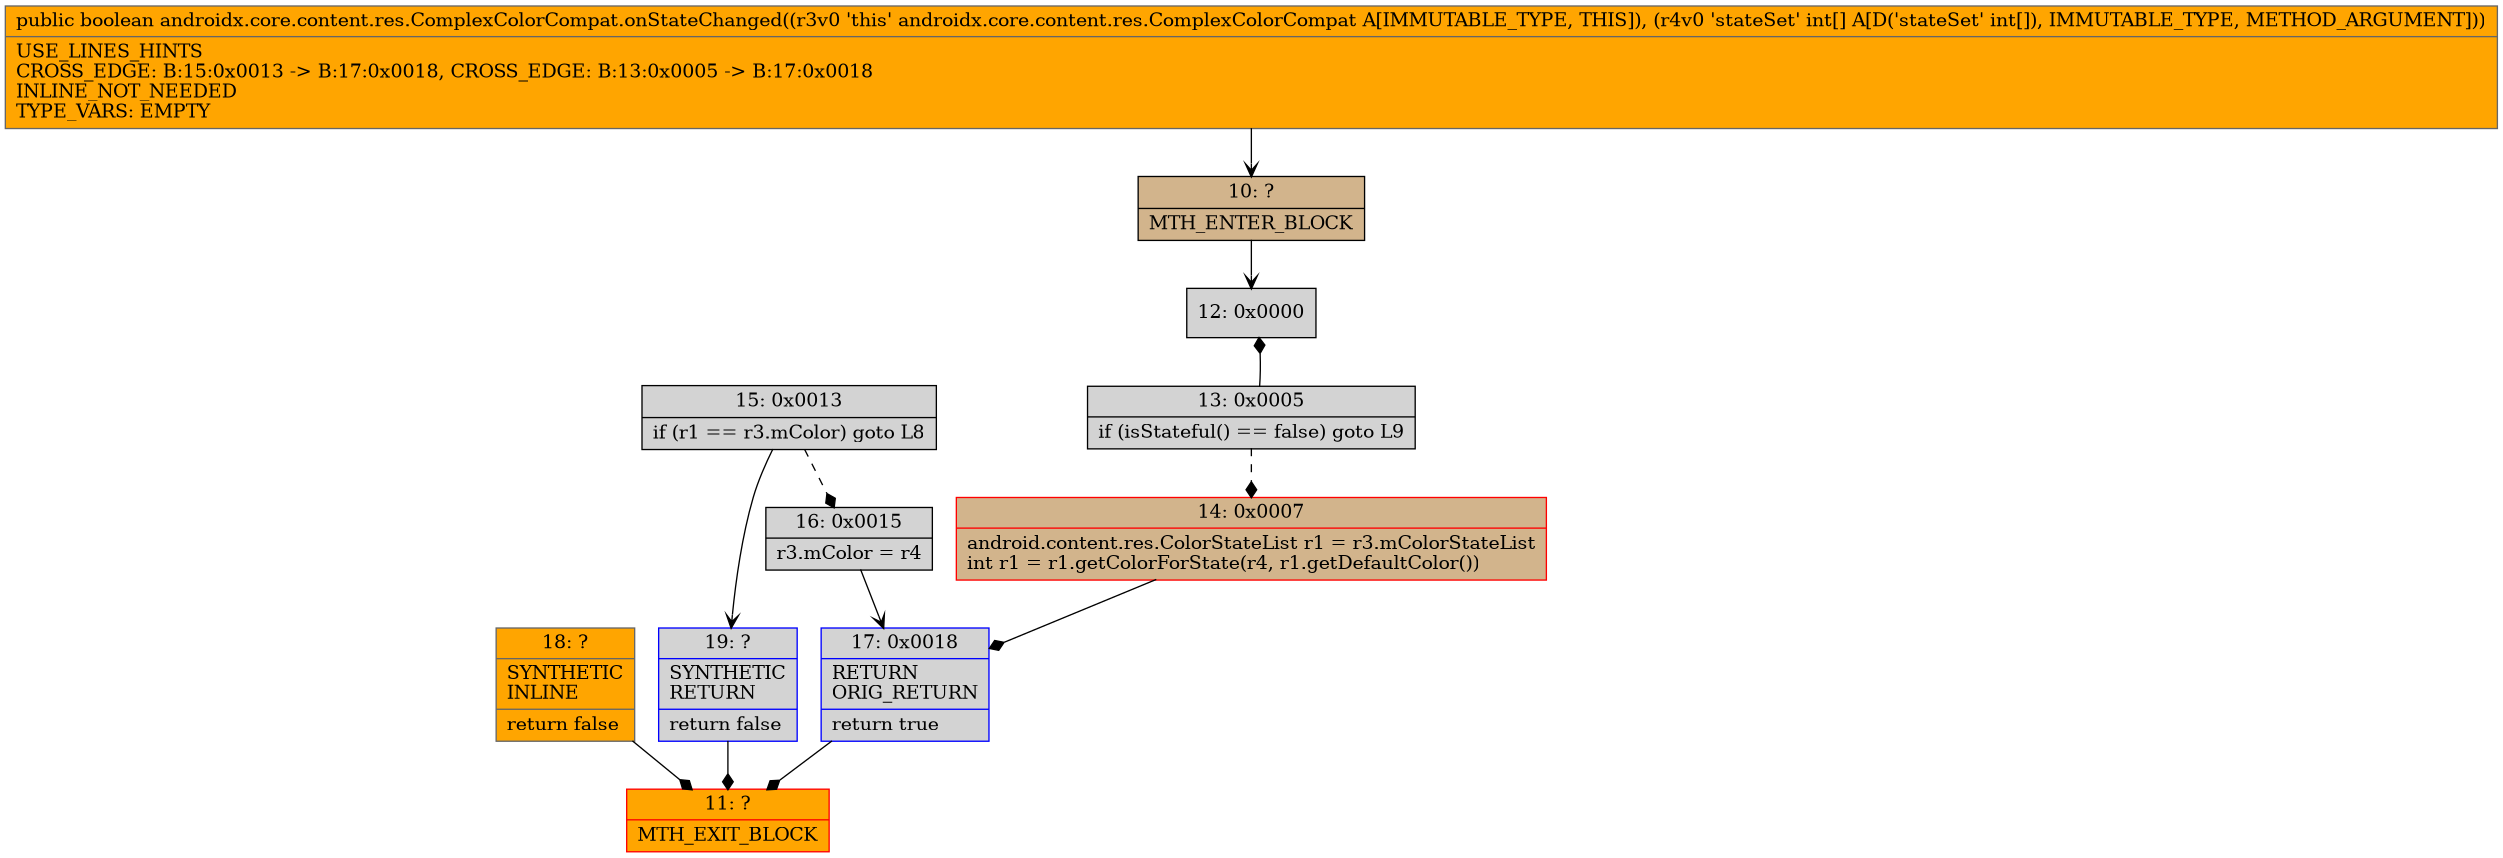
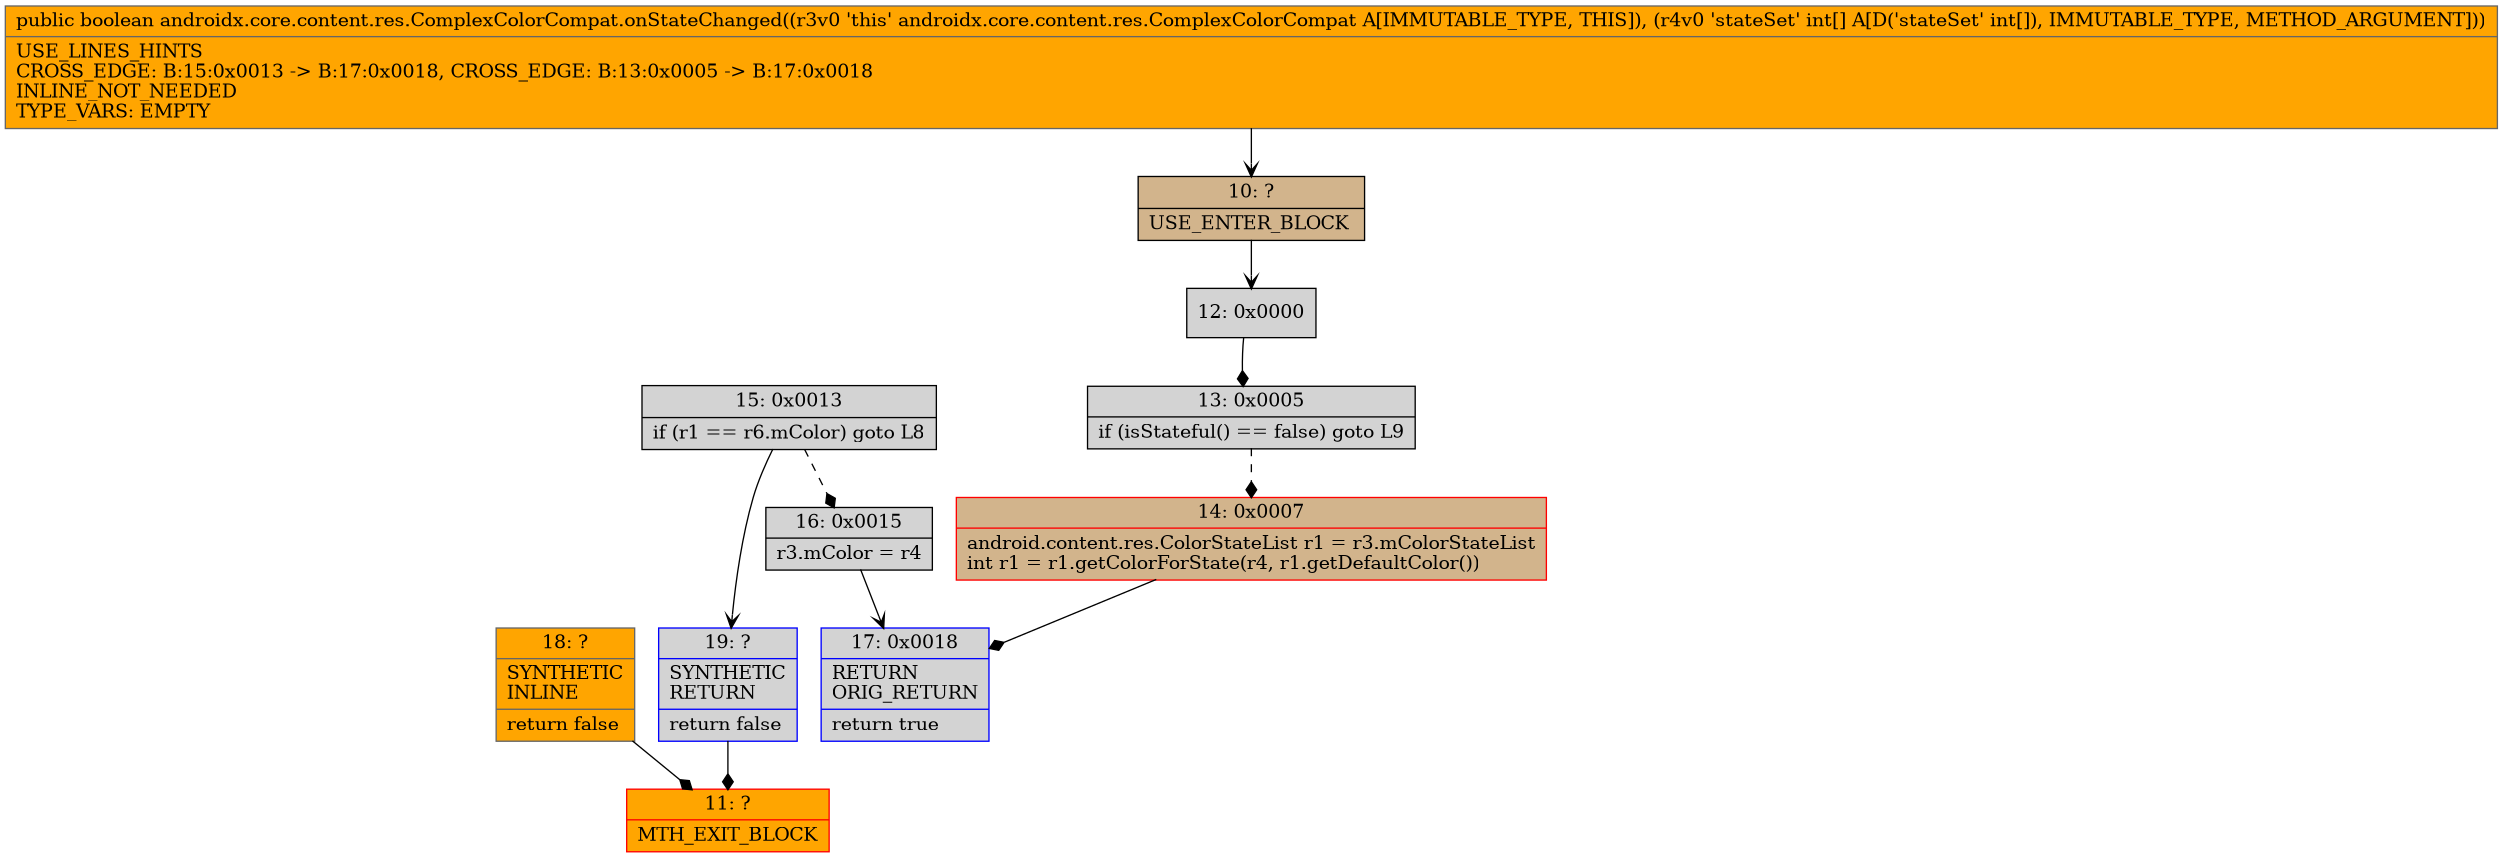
(1251, 224) -> (1249, 224)
(1260, 370) -> (1243, 354)
(789, 433) -> (789, 433)
(806, 760) -> none
